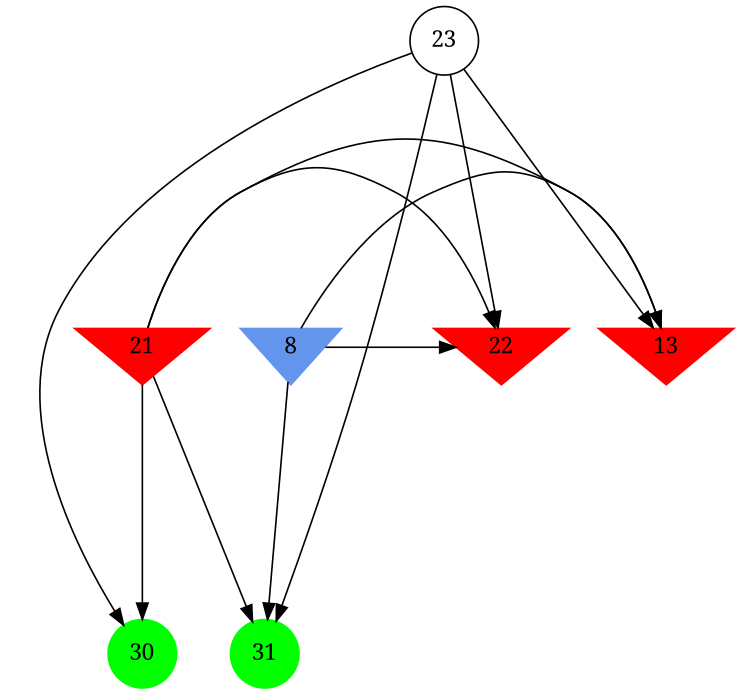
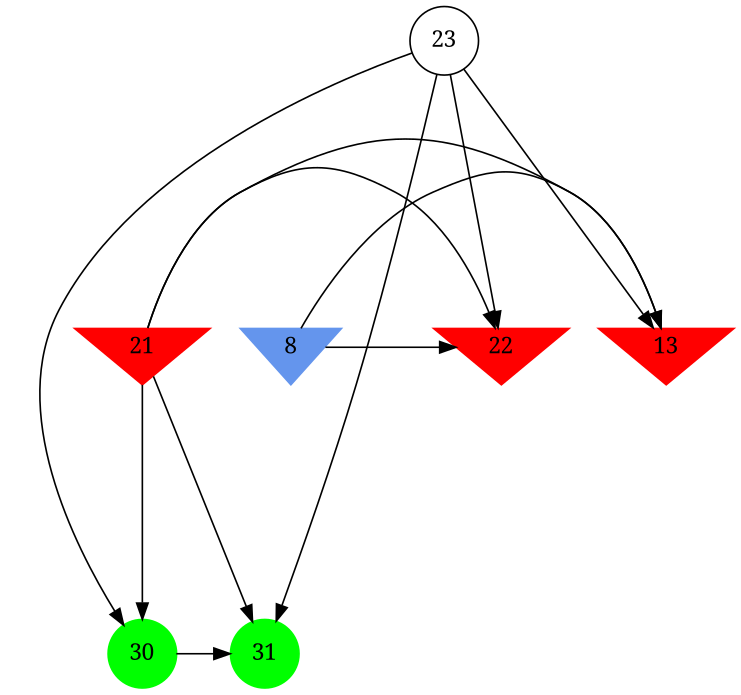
(278, 493) -> (195, 654)
